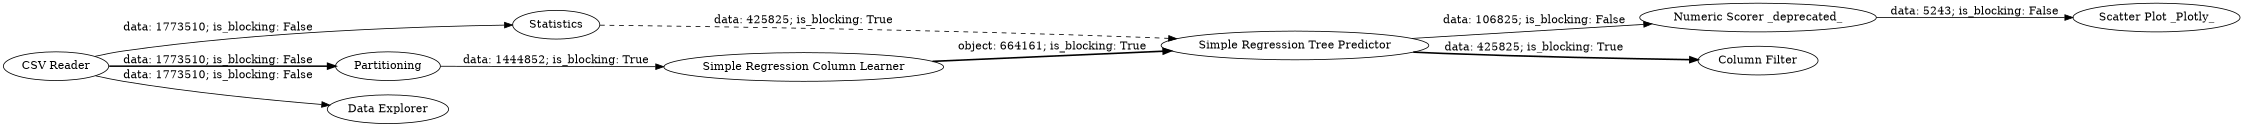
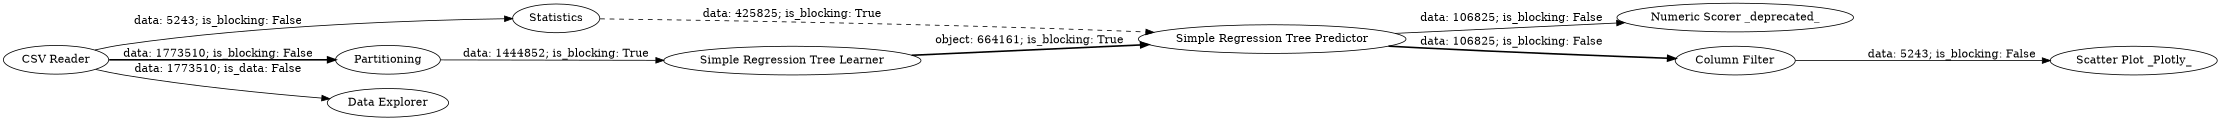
(1970, 18) -> (1919, 61)
(218, 28) -> (218, 21)
(1534, 47) -> (1511, 42)
(804, 67) -> (792, 61)
(218, 75) -> (218, 69)
